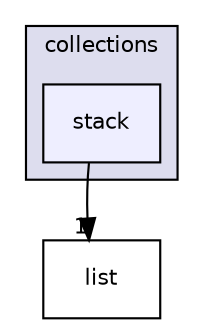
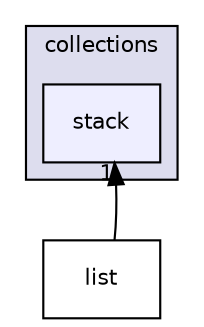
(87, 193) -> (116, 212)
